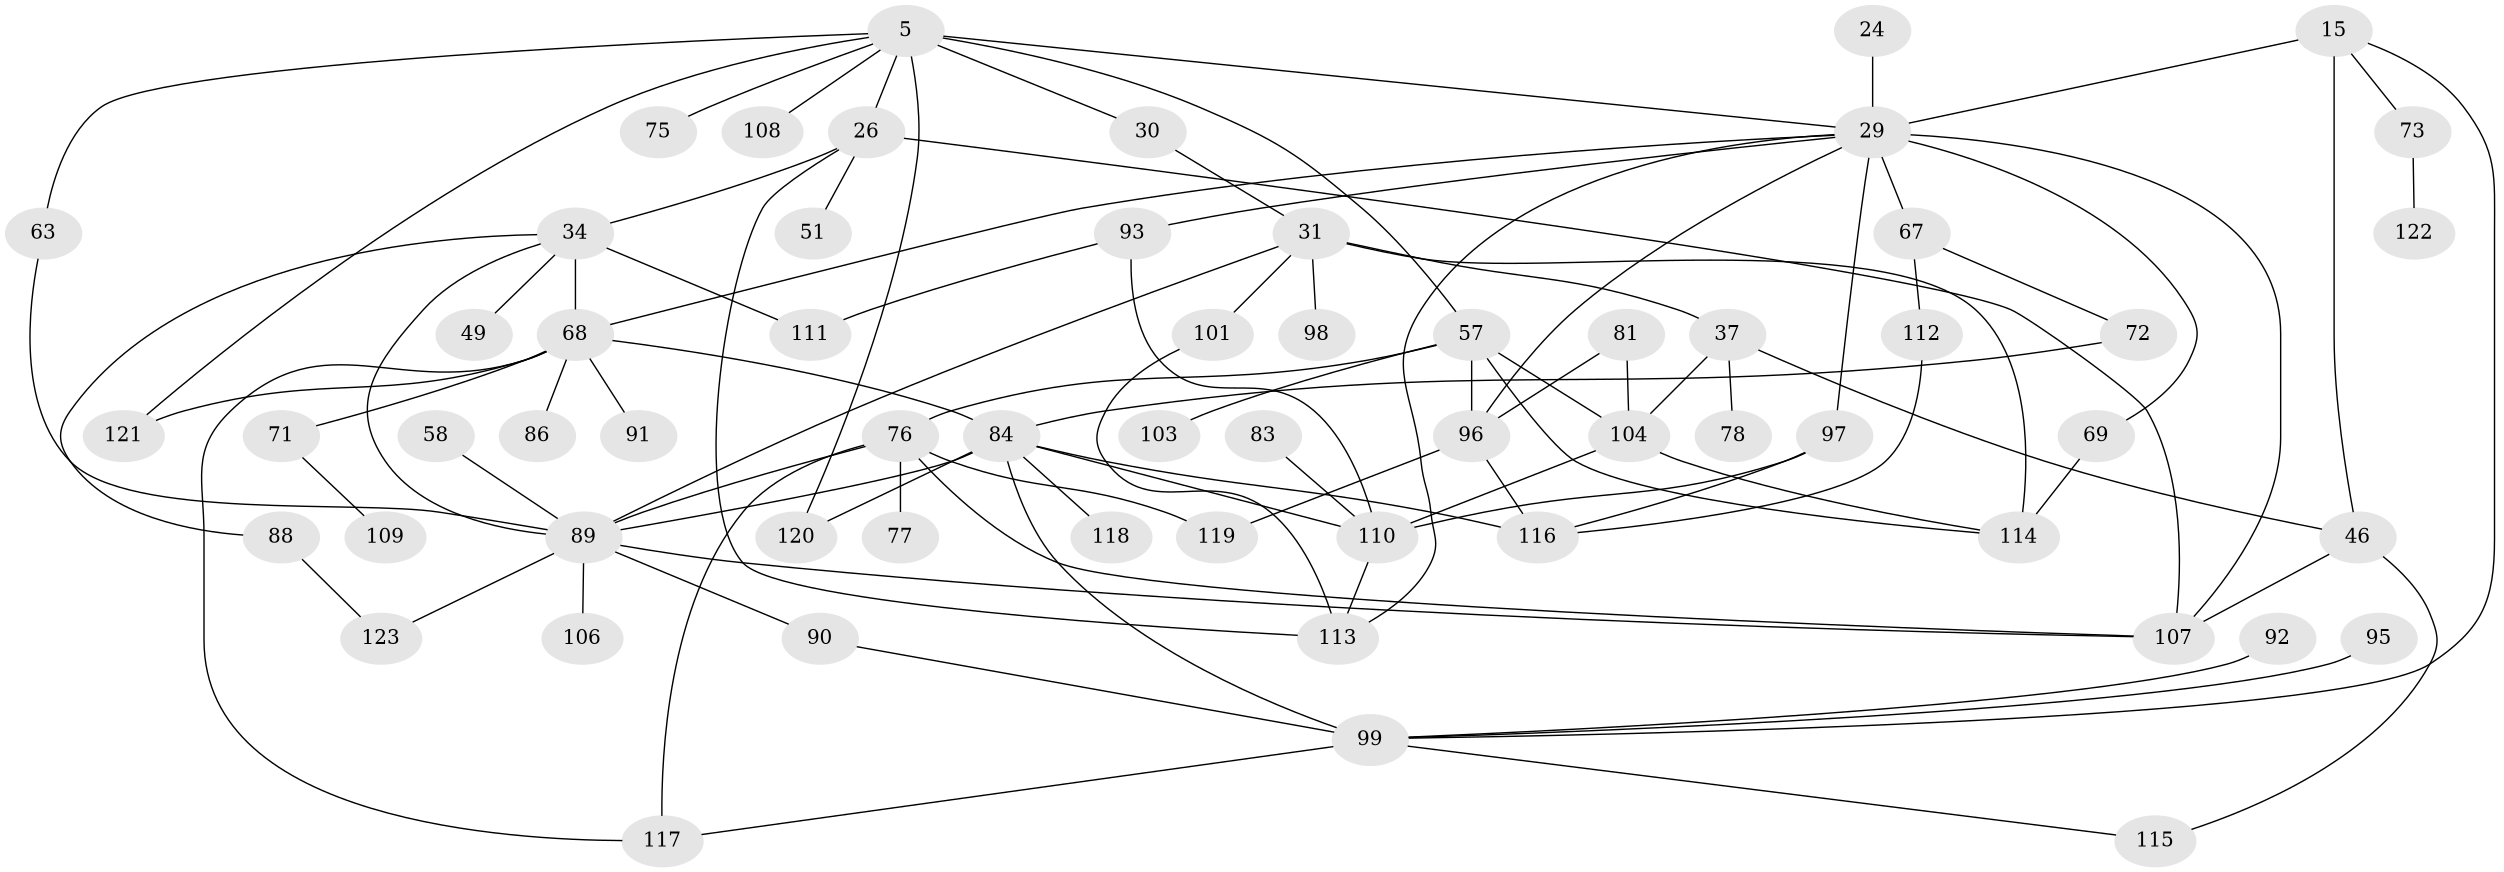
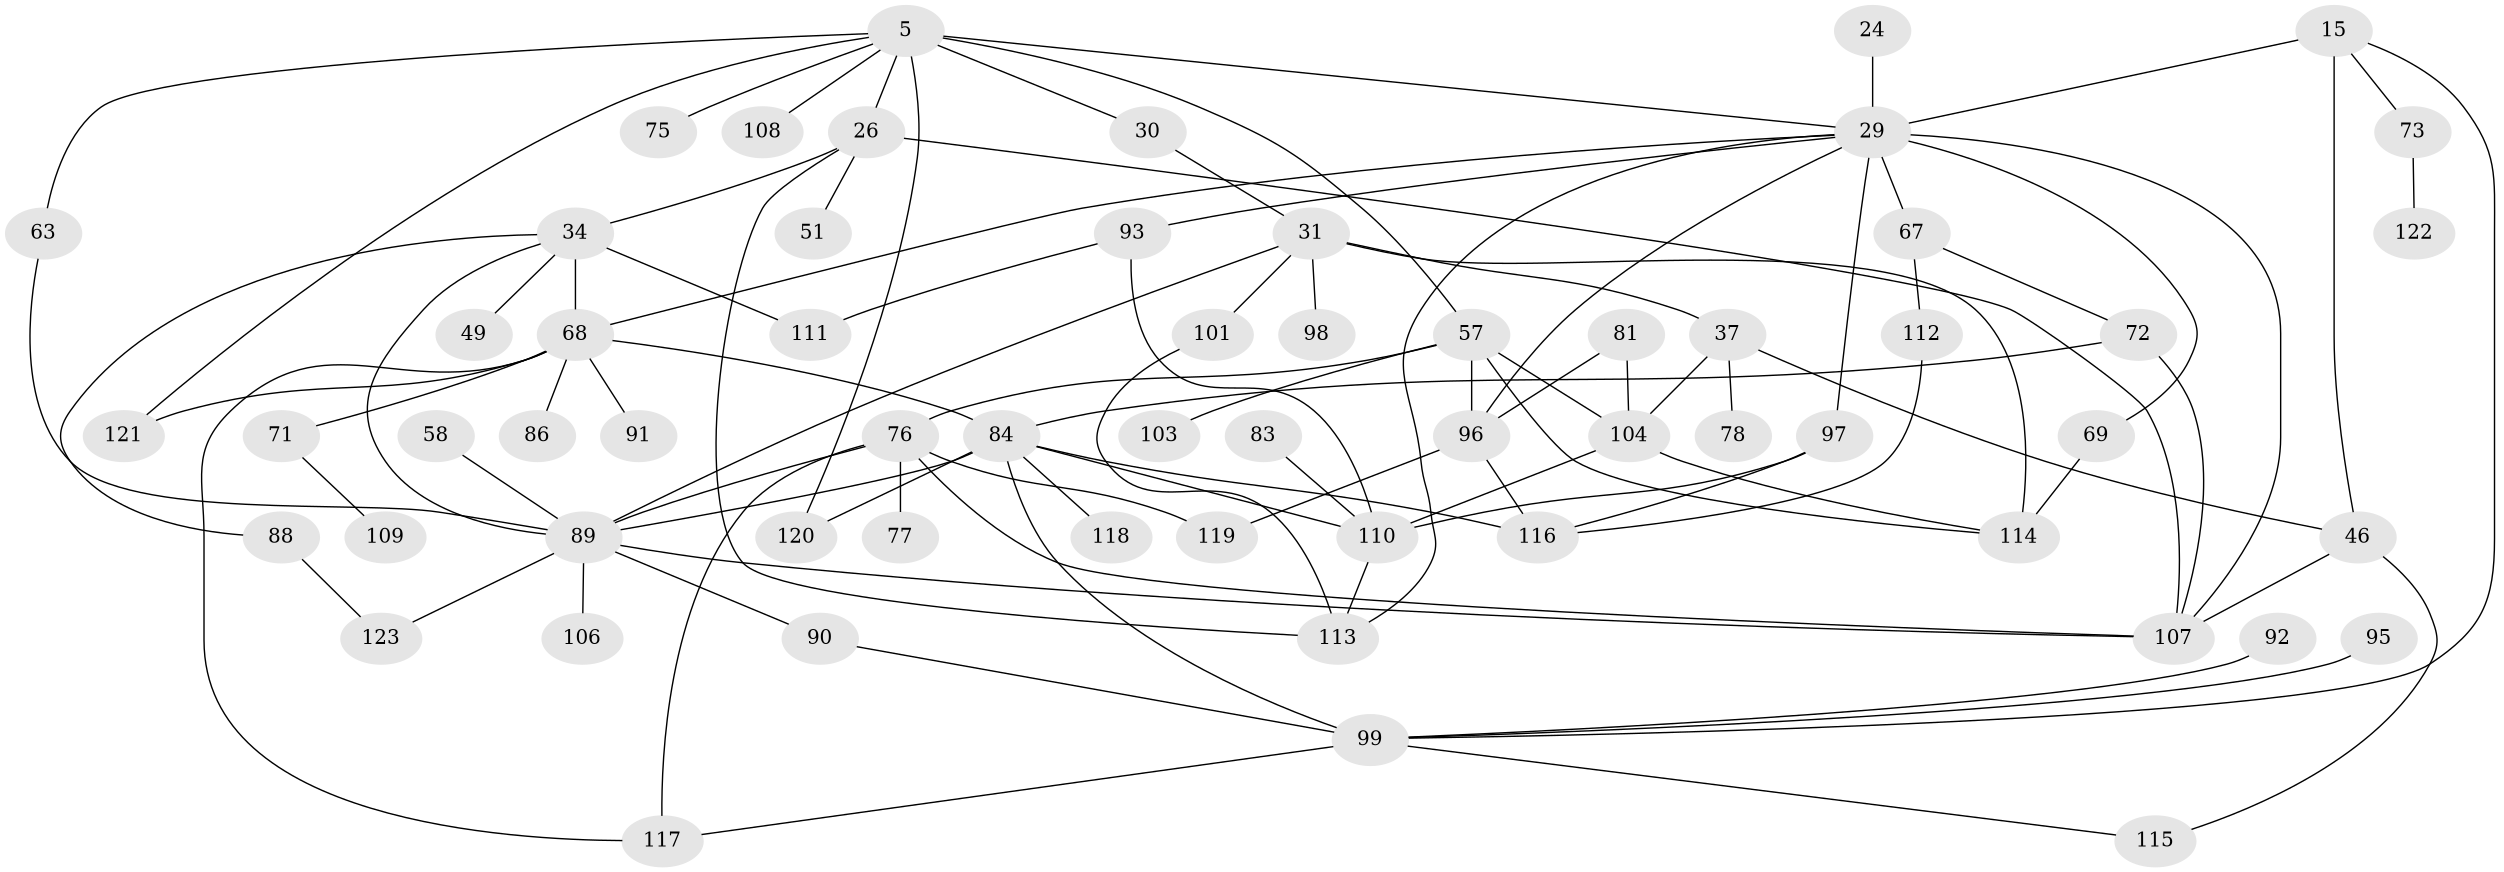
none -> (2203, 480)
